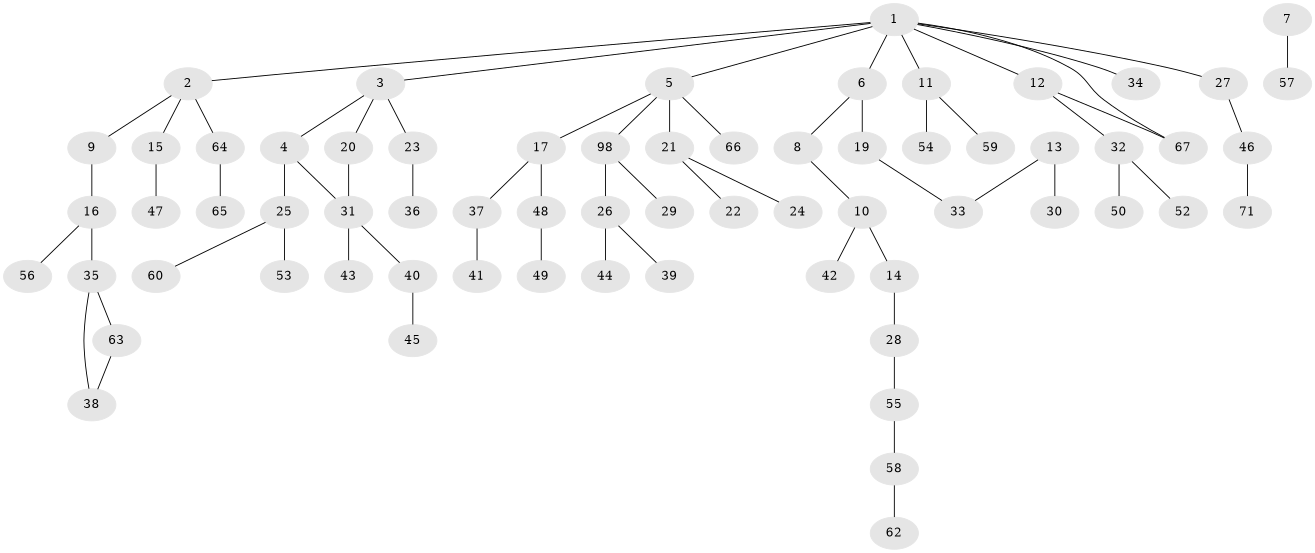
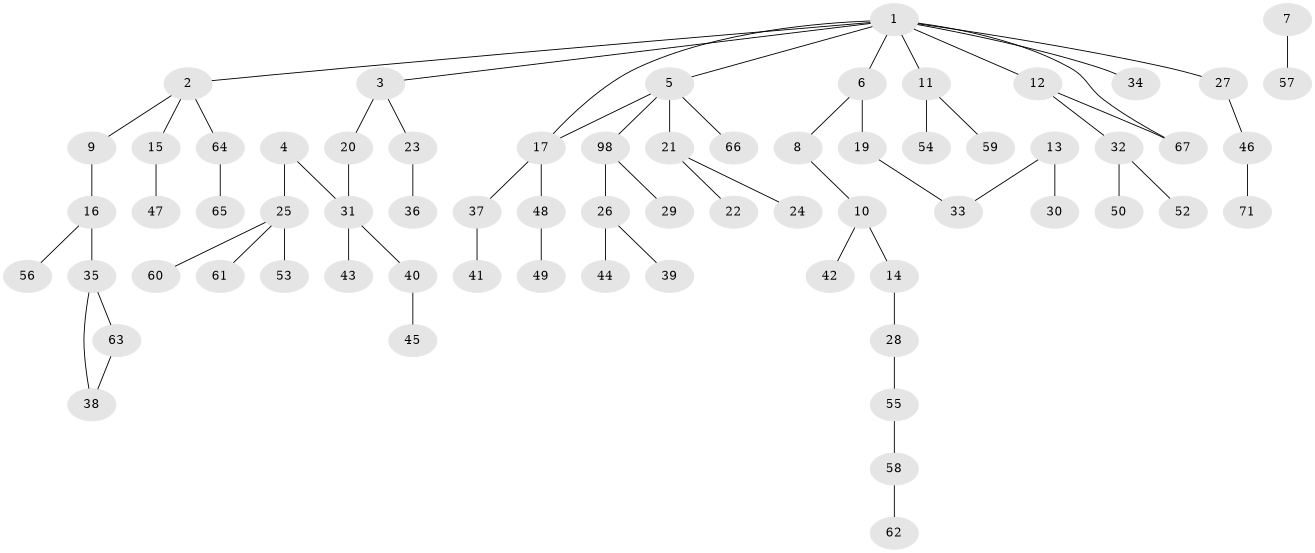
none -> (674, 53)
(332, 116) -> none
none -> (220, 276)
